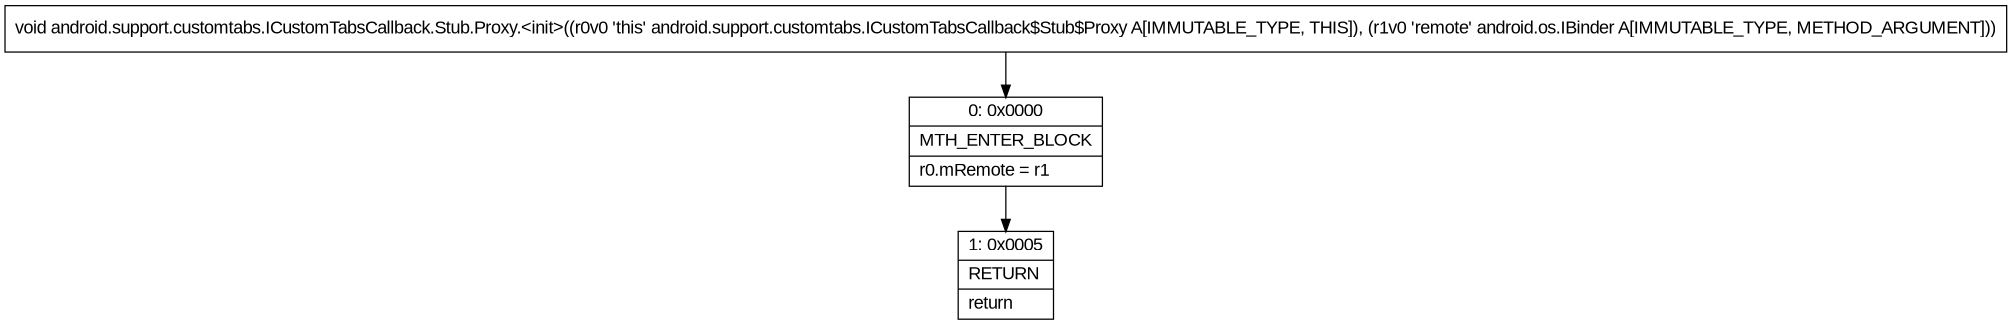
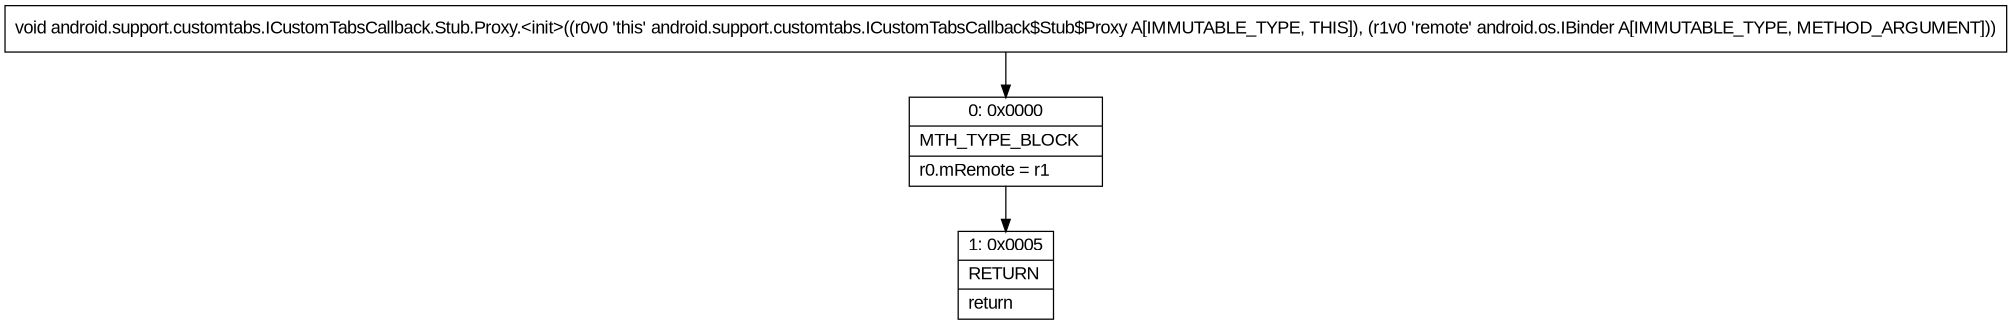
(1006, 140) -> (999, 140)
